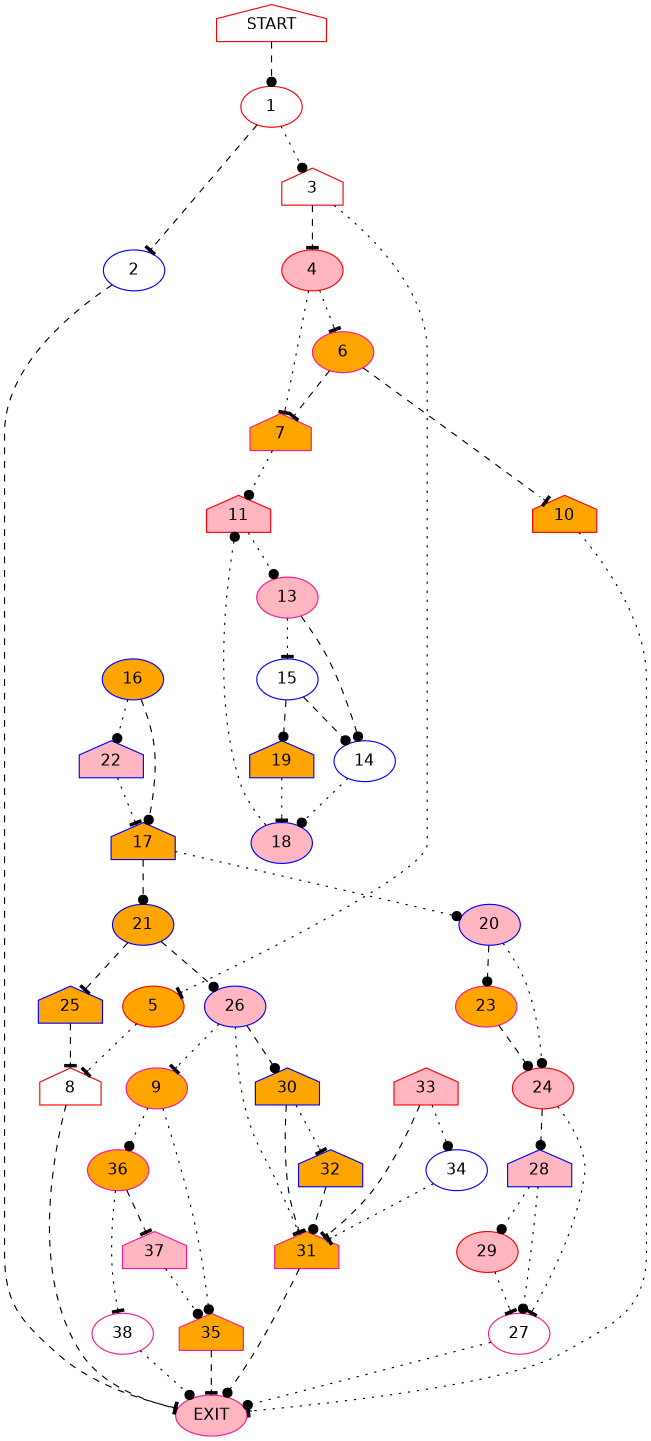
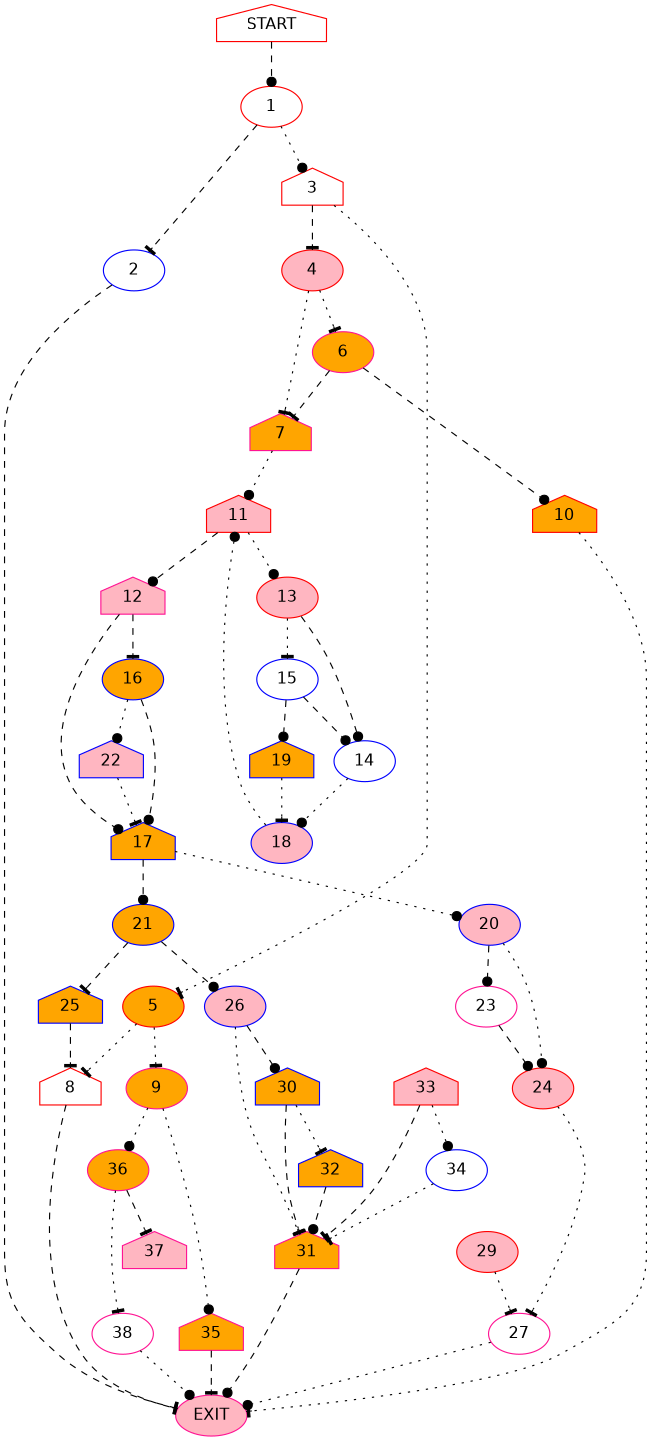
(452, 432) -> (452, 432)
none -> (133, 598)
(287, 598) -> (287, 598)
(486, 1007) -> (486, 1007)
(198, 1045) -> (155, 1045)
(540, 1170) -> none
(180, 1289) -> none
